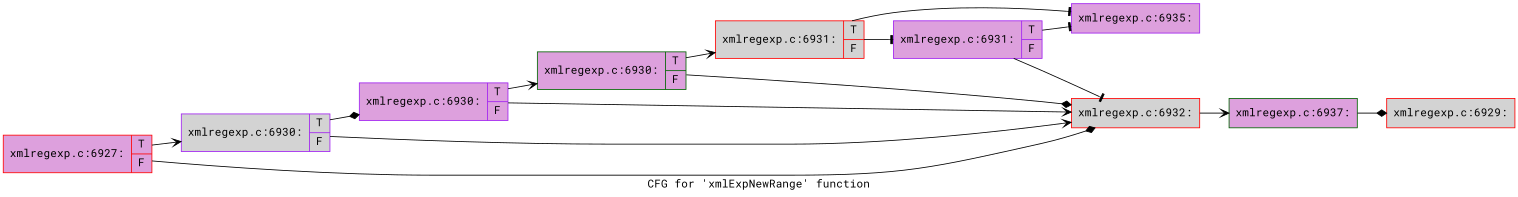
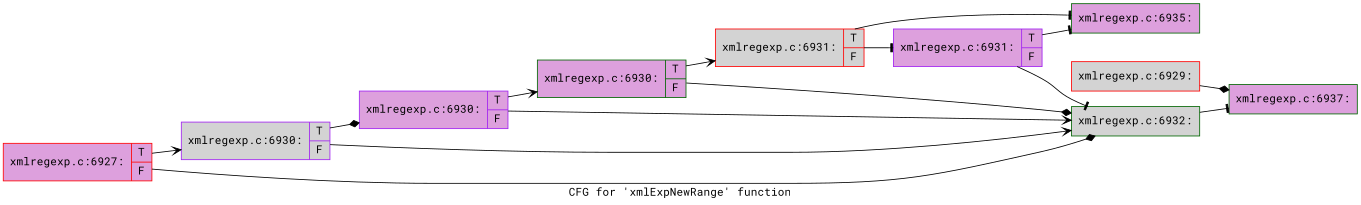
(1136, 18) -> (1136, 18)
(1136, 113) -> (1136, 121)
(1210, 113) -> (1212, 111)
(1367, 113) -> (1210, 87)
